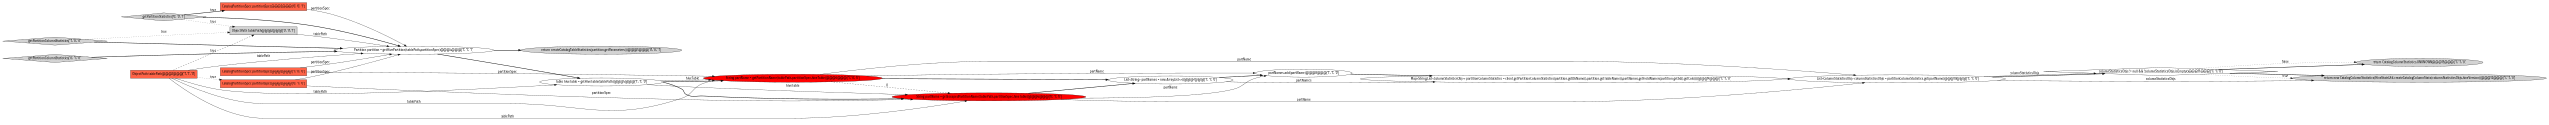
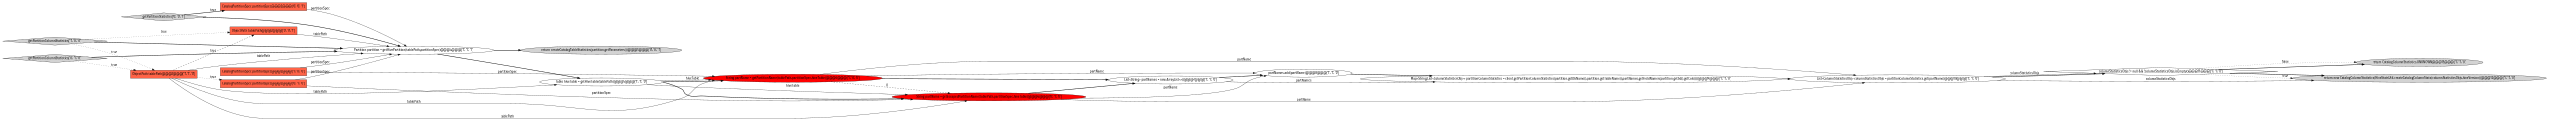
(207, 23) -> none
(263, 31) -> (263, 31)
none -> (112, 54)
none -> (103, 65)
